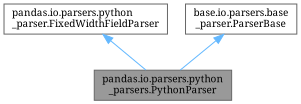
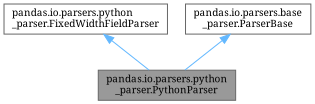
(241, 19) -> (248, 19)
(163, 85) -> (167, 85)
